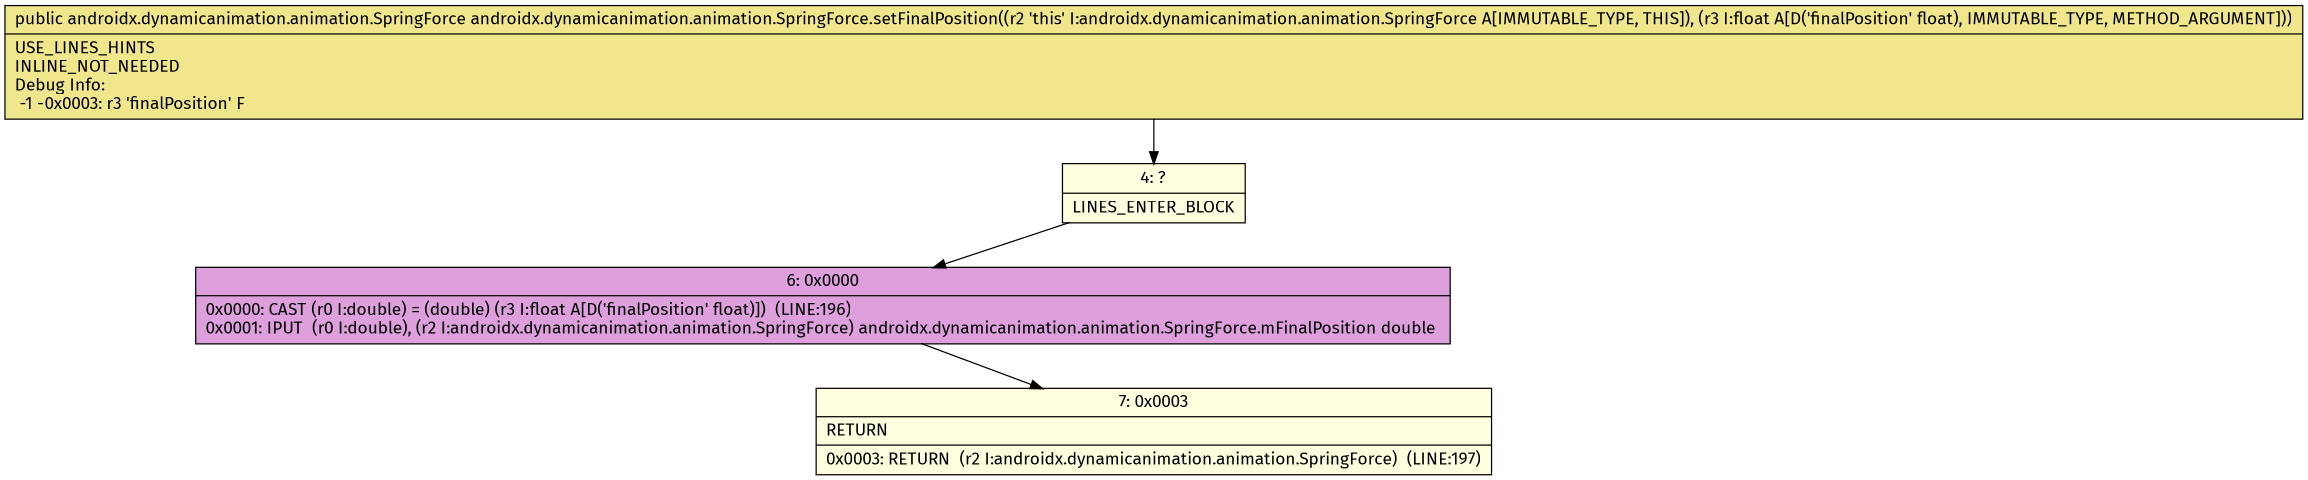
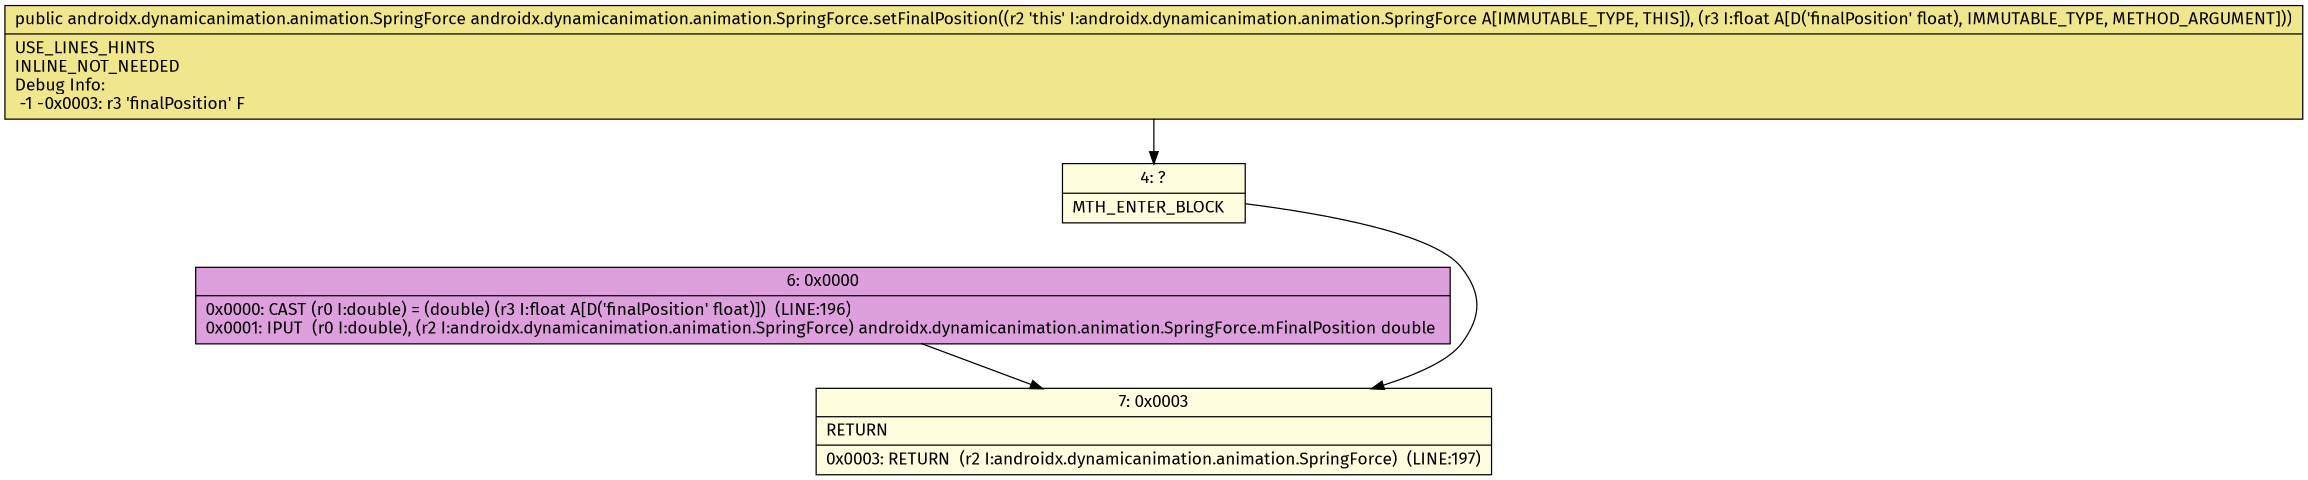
(1154, 207) -> (1149, 207)
(1008, 243) -> (1439, 251)
